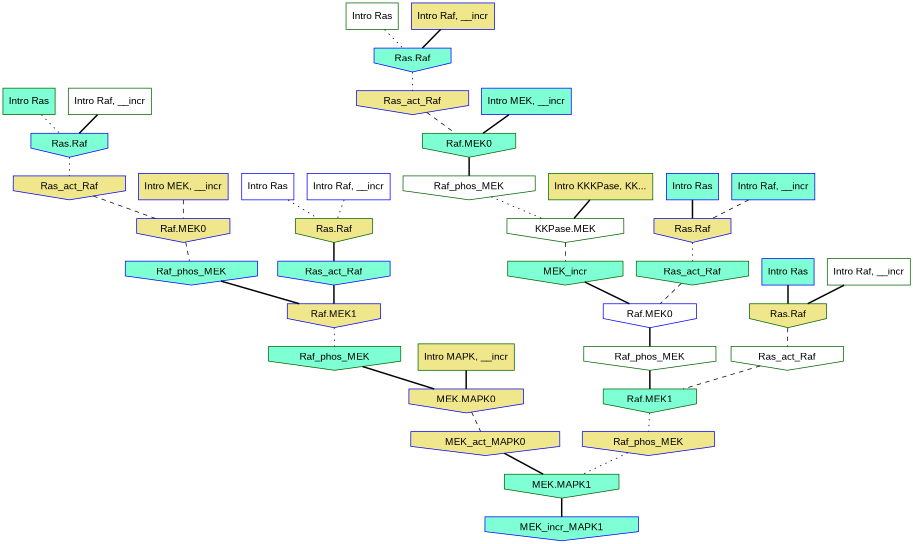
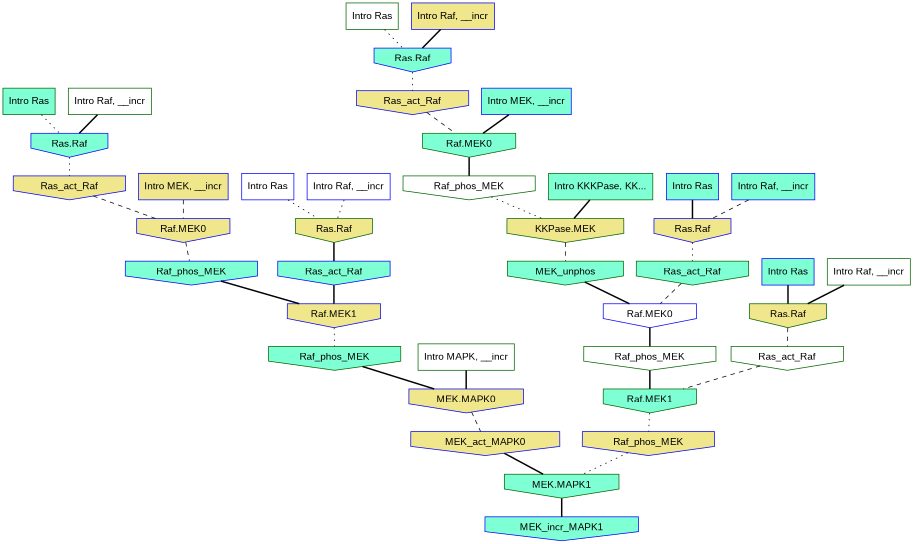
(601, 187) -> (601, 187)
(565, 229) -> (565, 229)
(565, 272) -> (565, 272)
(466, 357) -> (466, 357)
